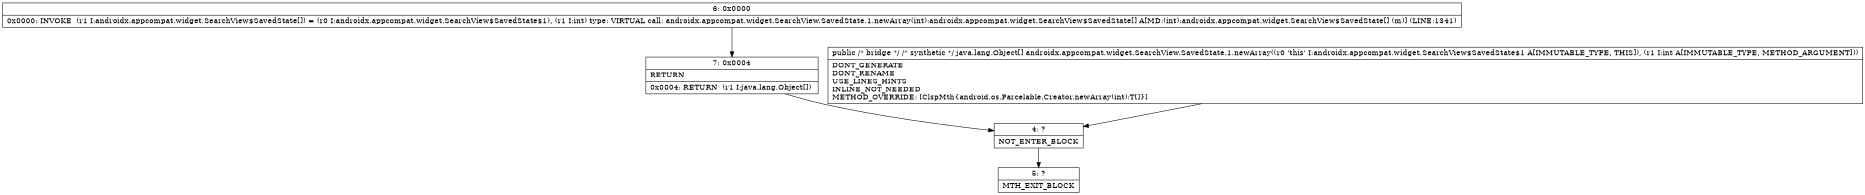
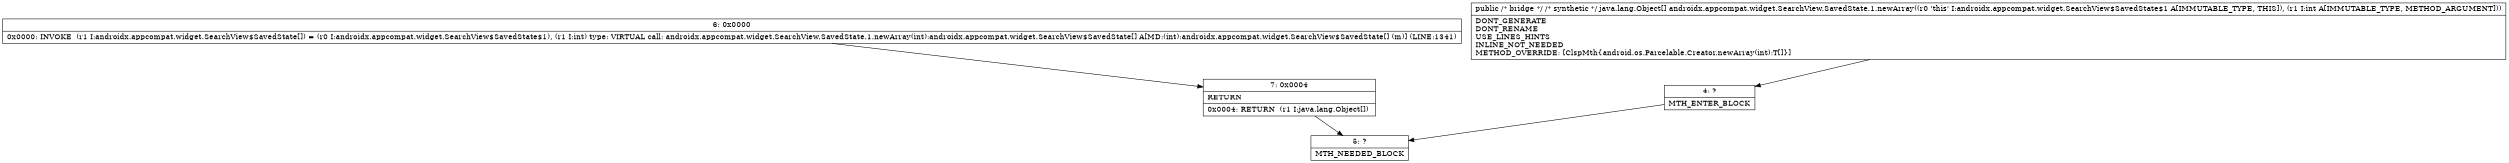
(886, 116) -> (1327, 124)
(1039, 142) -> (1710, 103)
(1039, 186) -> (1360, 154)
